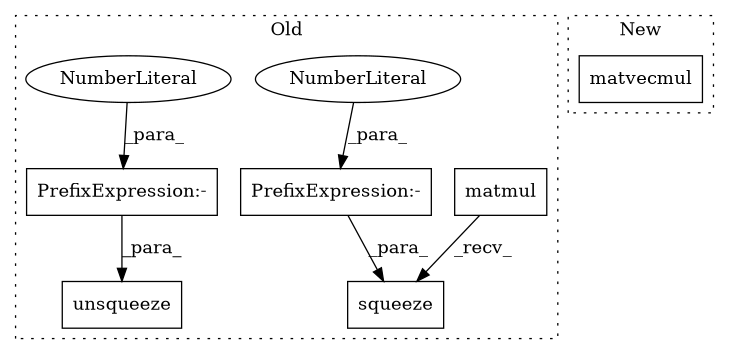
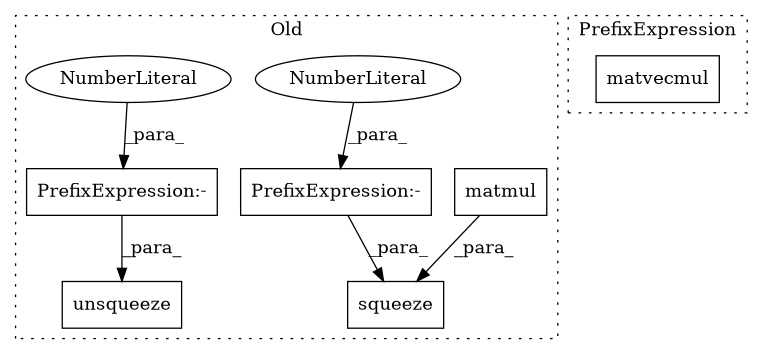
(641, 30) -> (658, 30)
(483, 248) -> (484, 248)
